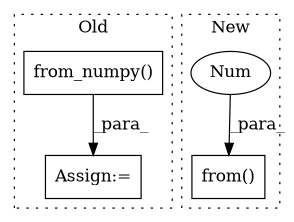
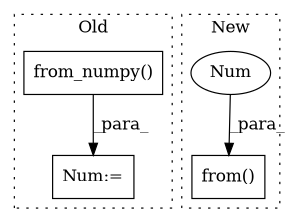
(93, 177) -> (93, 177)
